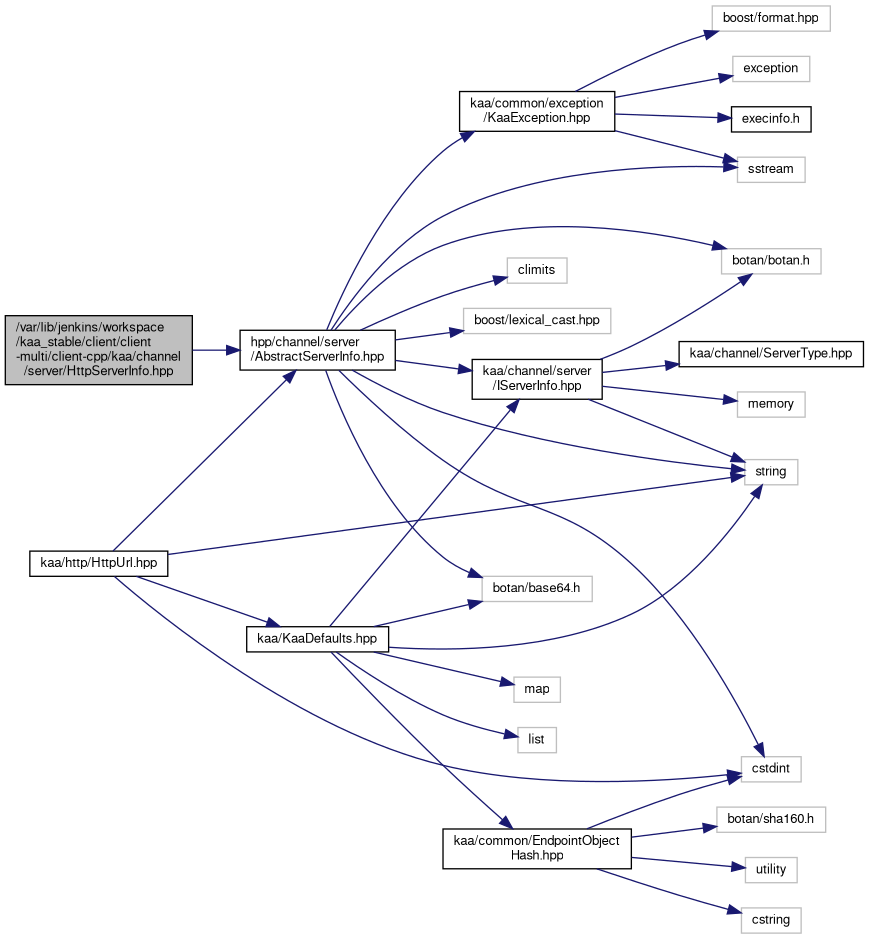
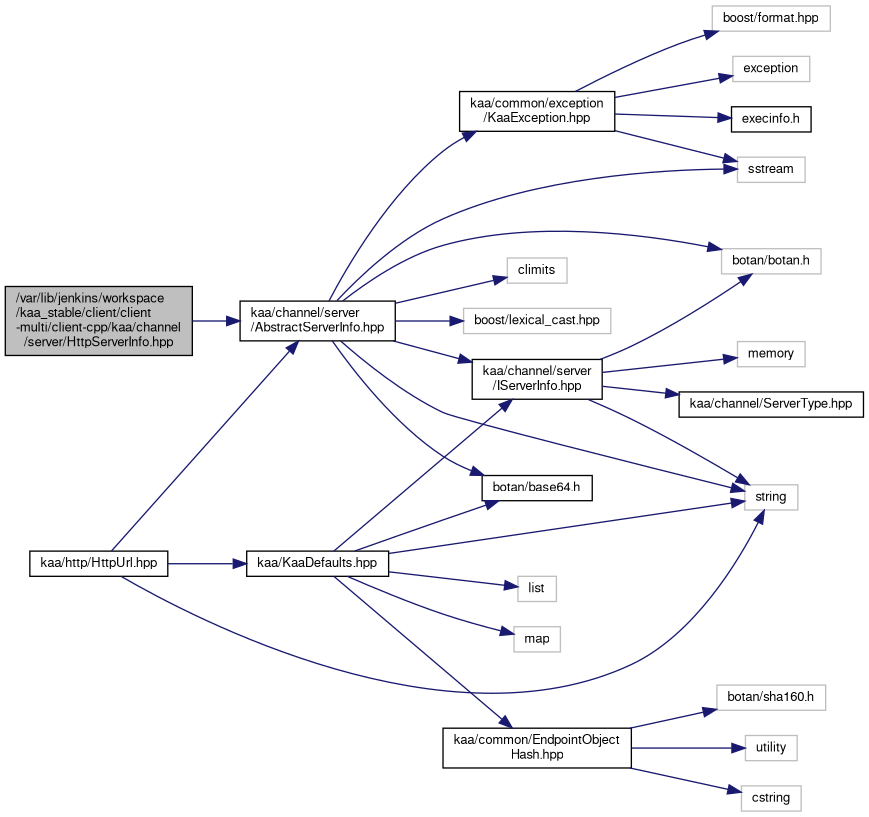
(318, 350) -> (318, 321)
(537, 589) -> (537, 488)
(771, 769) -> none
